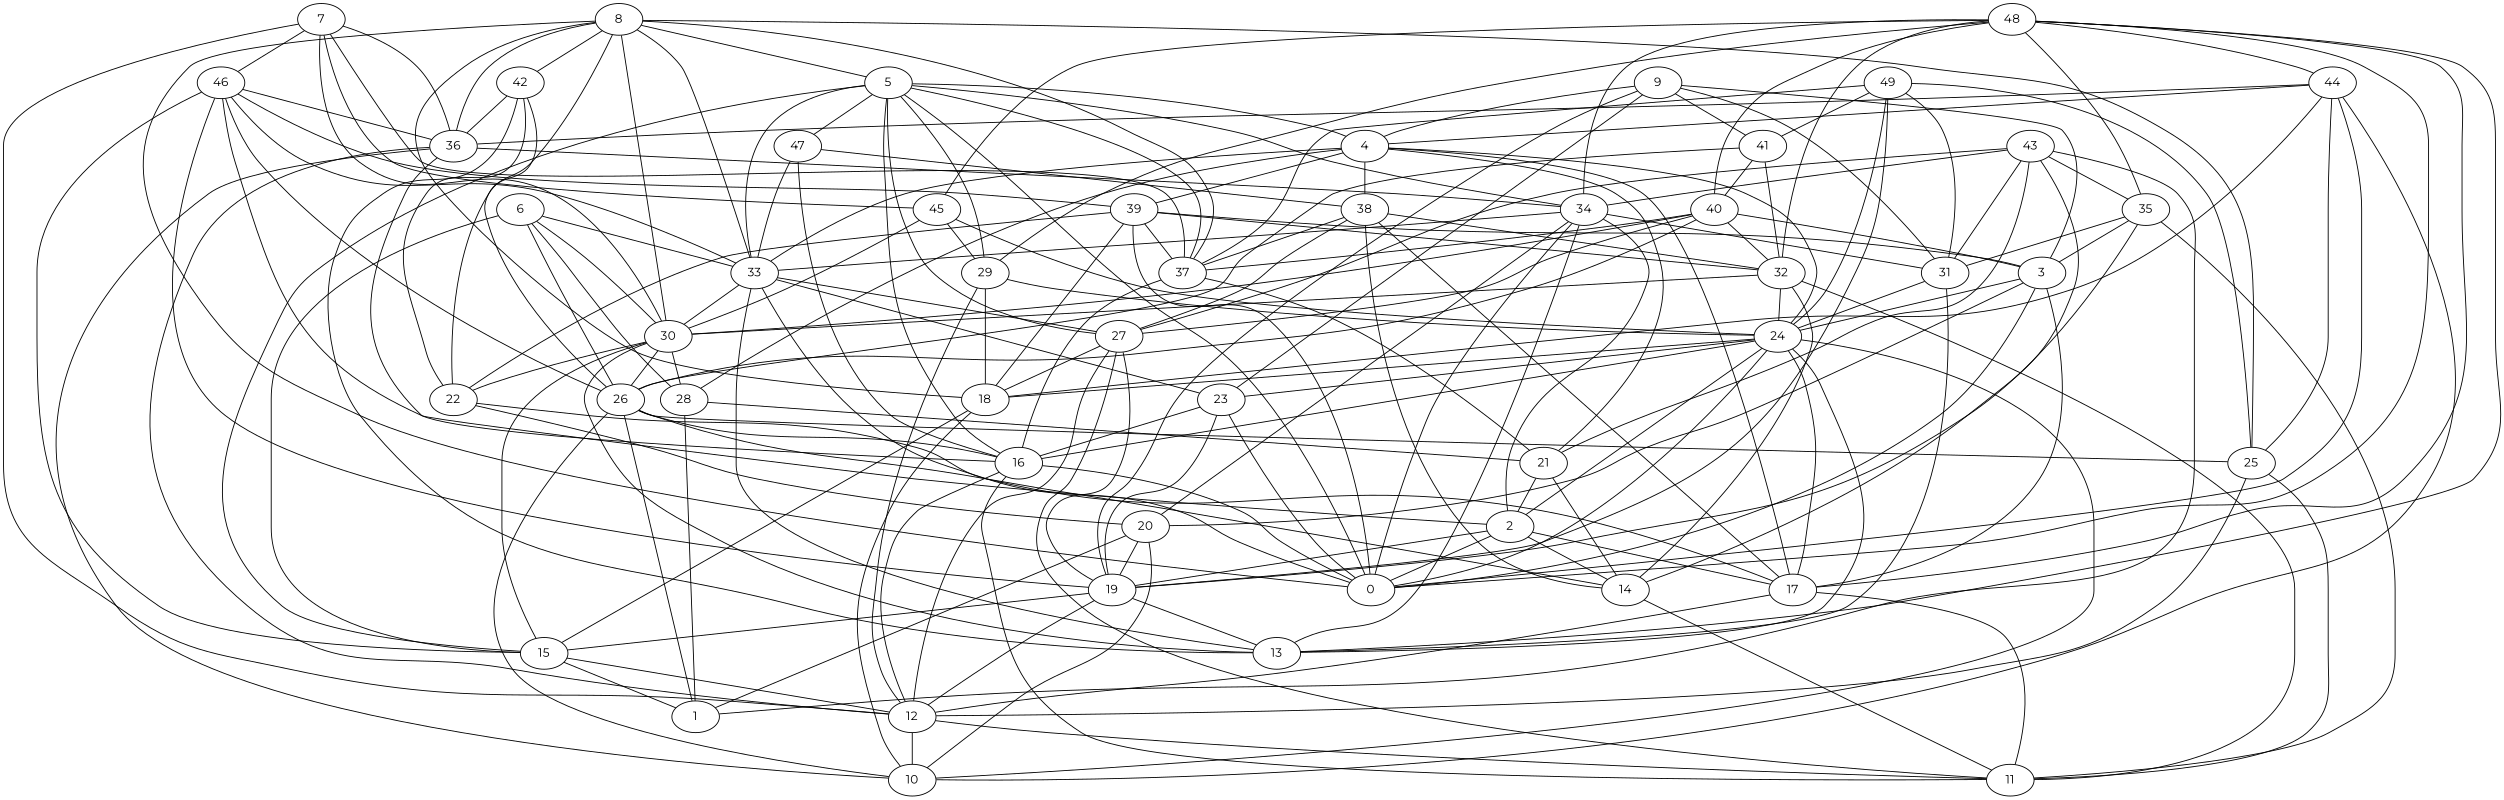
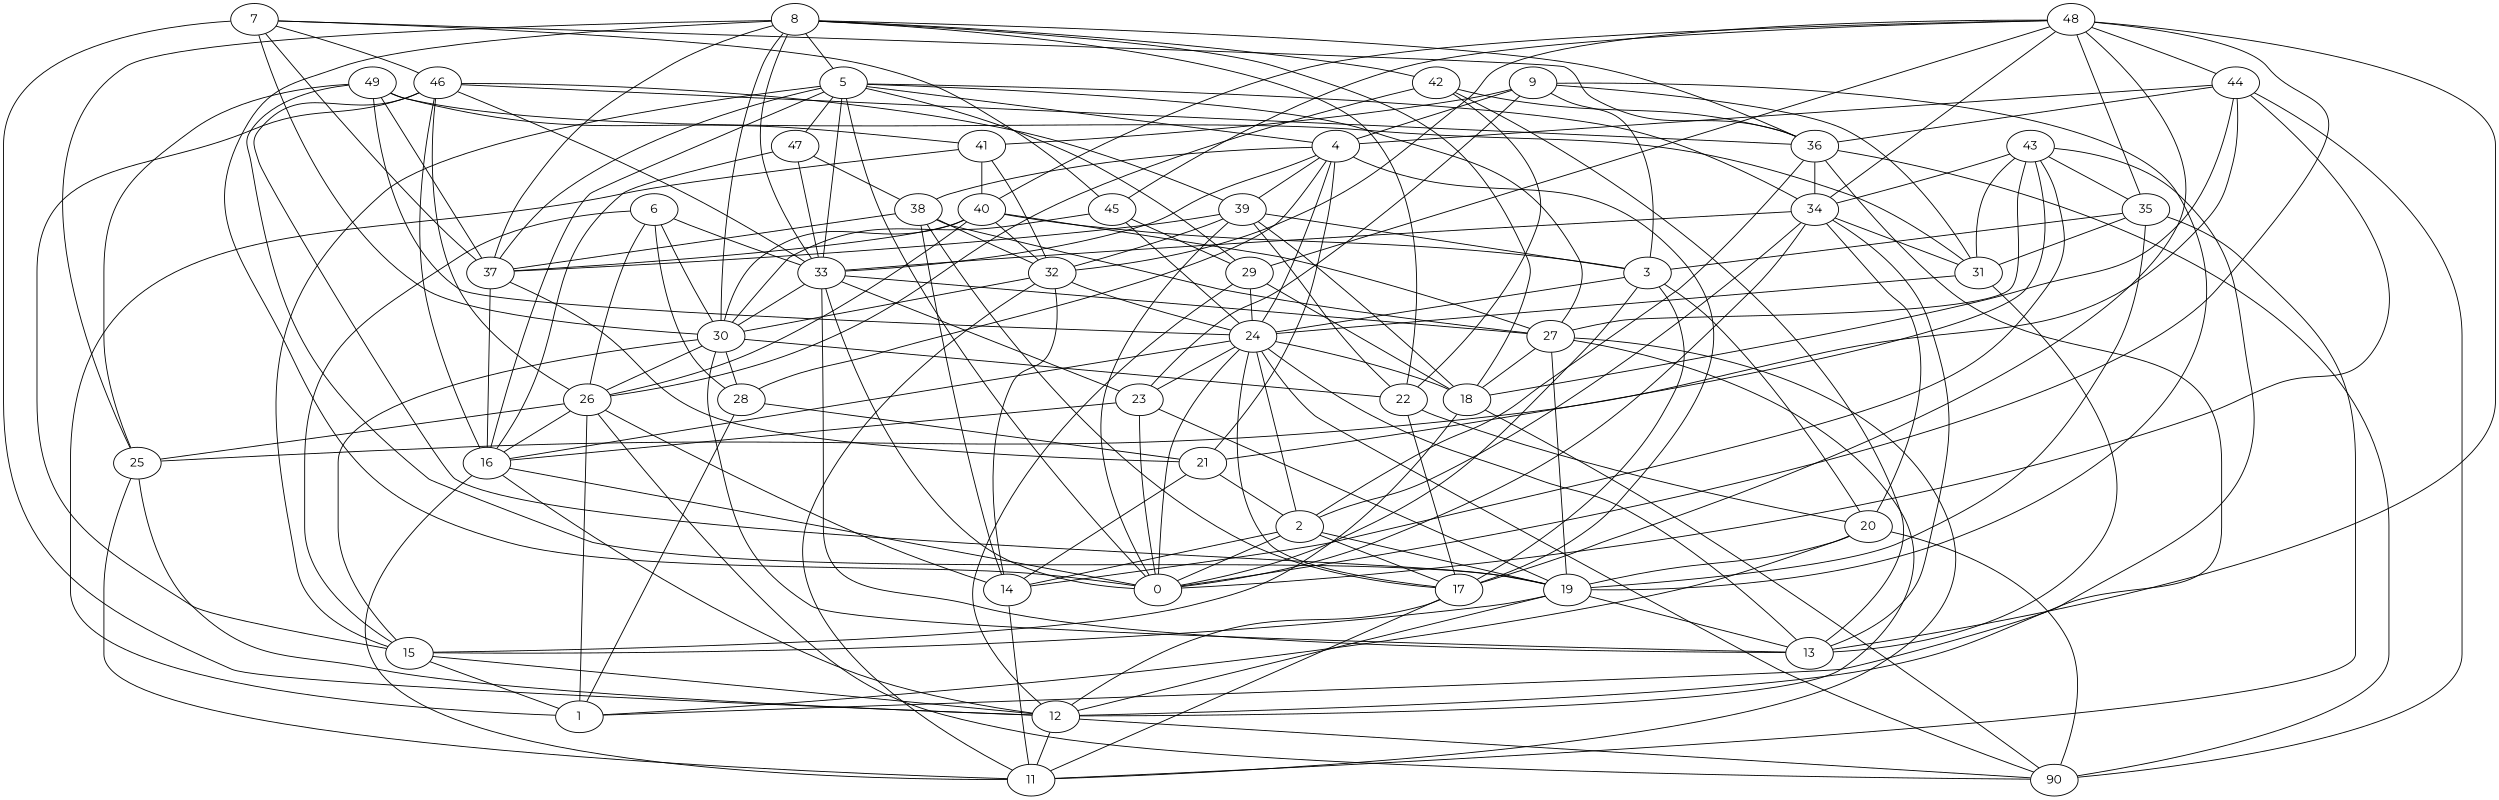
(1228, 277) -> (141, 297)
(912, 780) -> (2054, 780)
